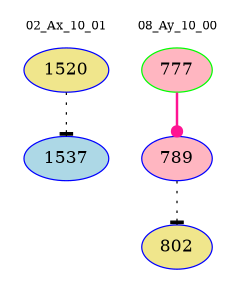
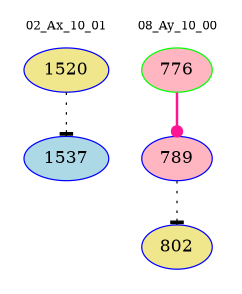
(177, 70) -> (177, 70)
